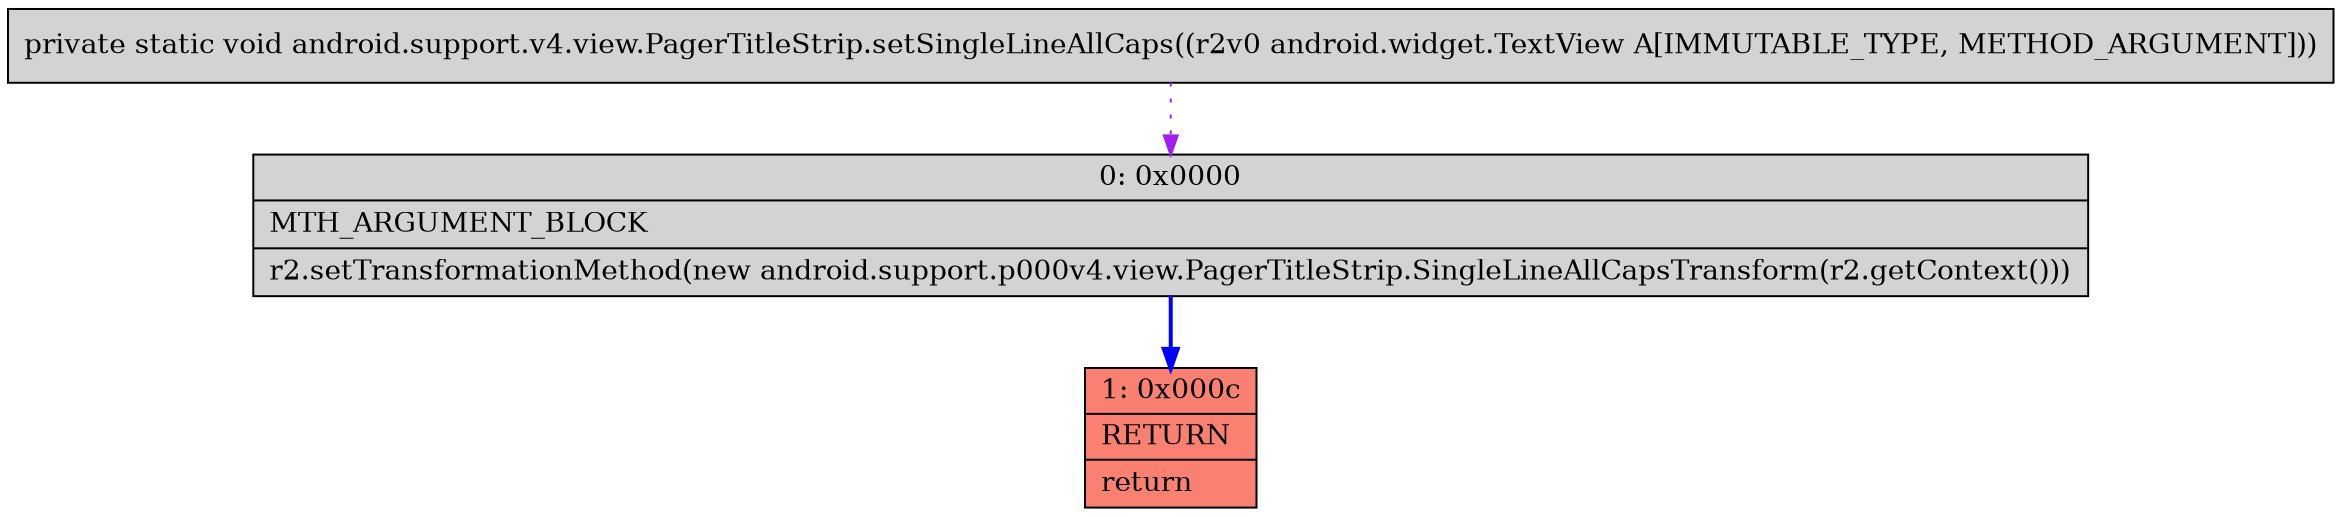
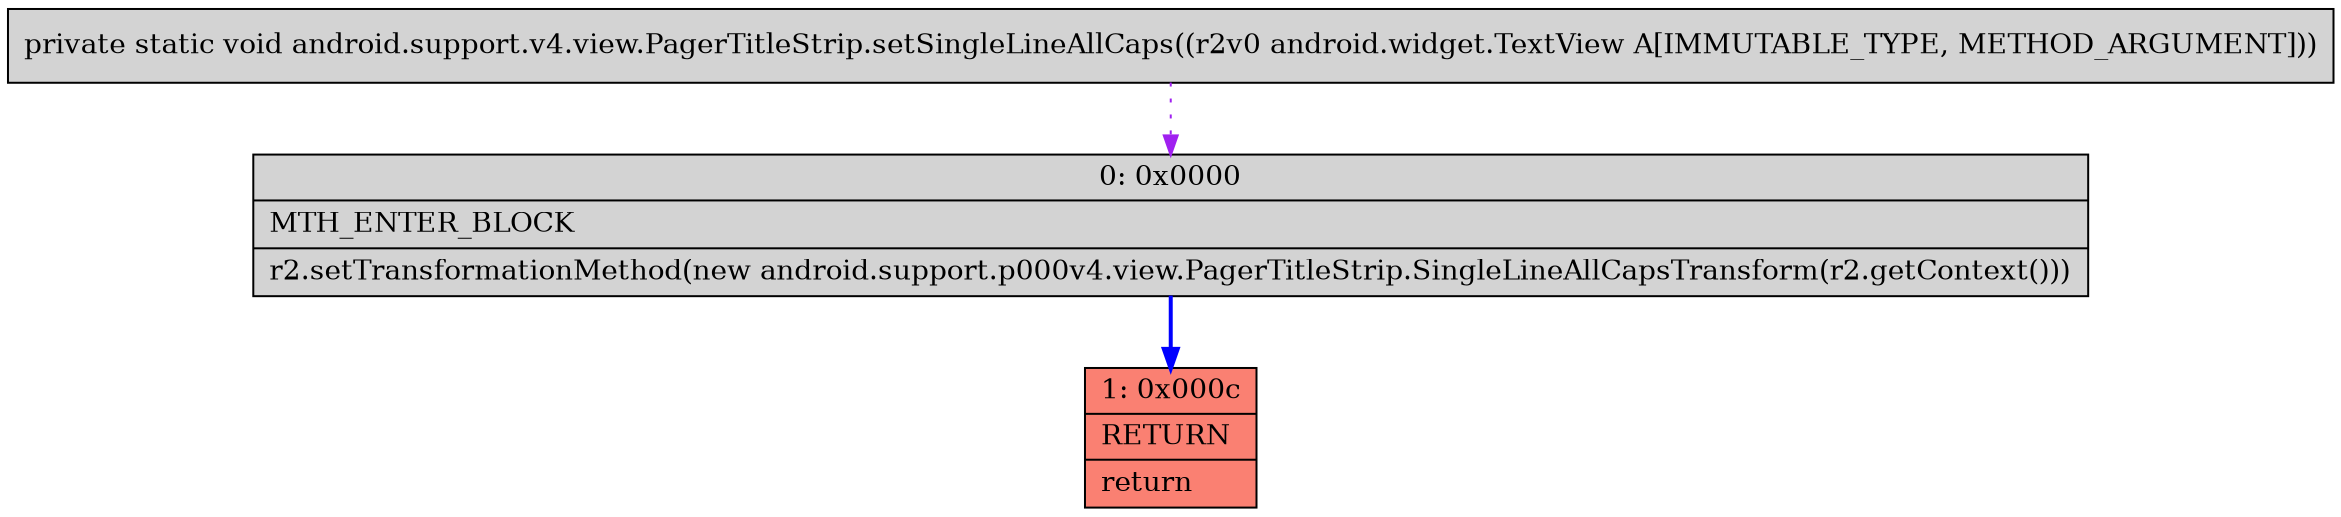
(459, 223) -> (423, 223)
